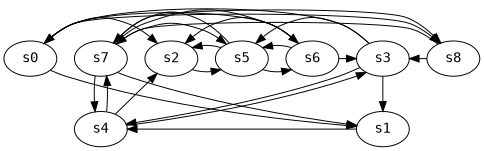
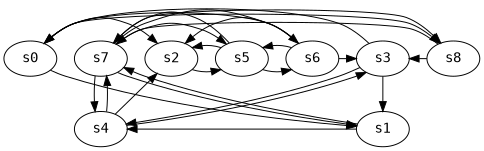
(318, 18) -> none
none -> (244, 103)
